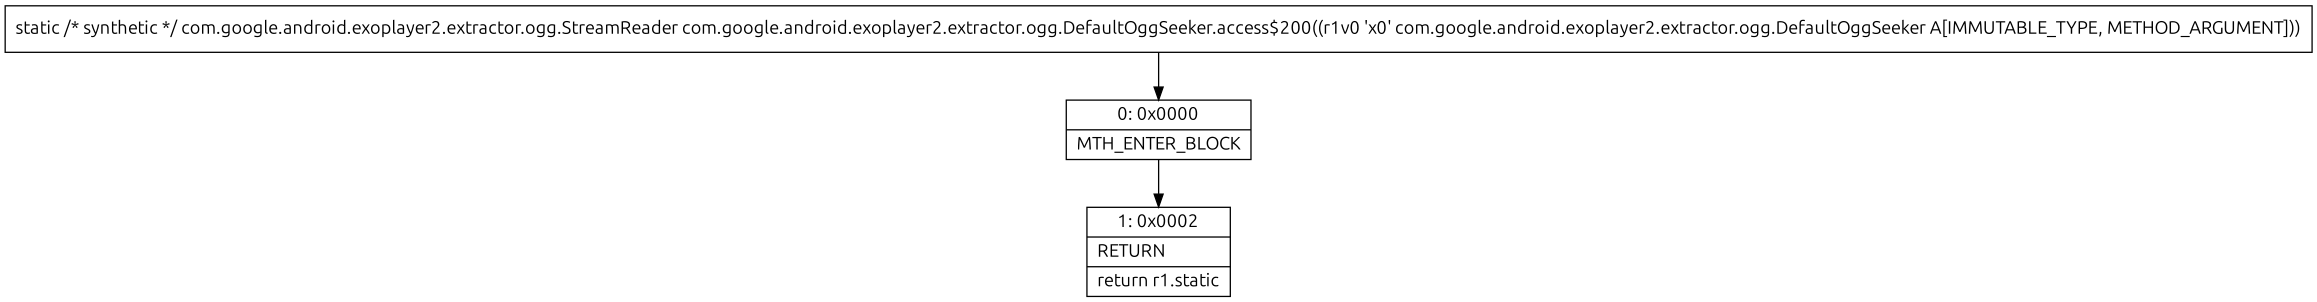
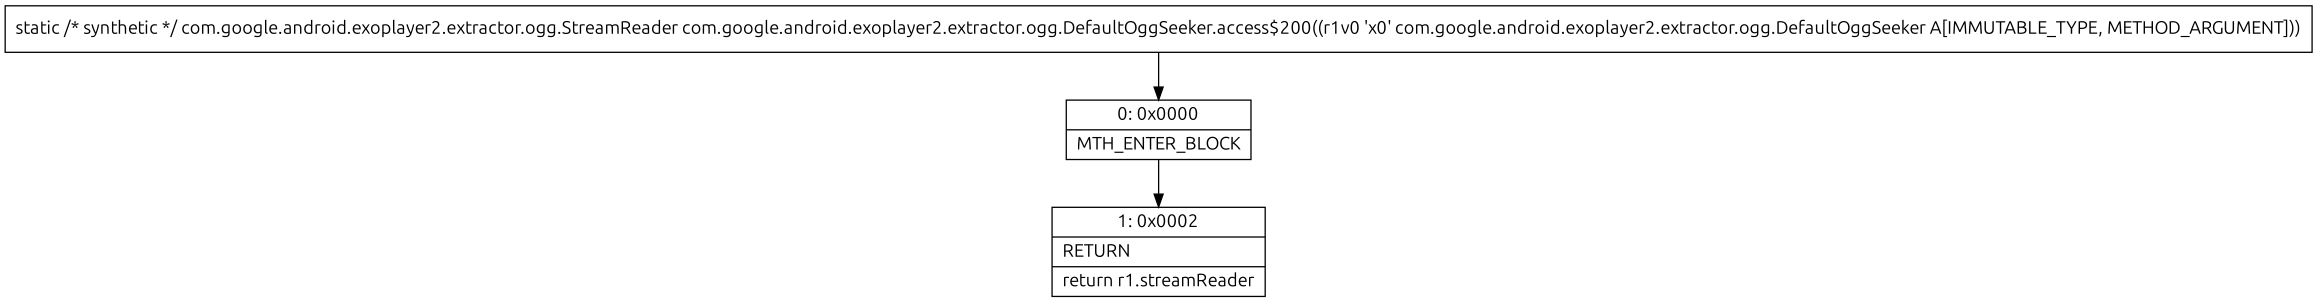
(1159, 281) -> (1159, 281)
